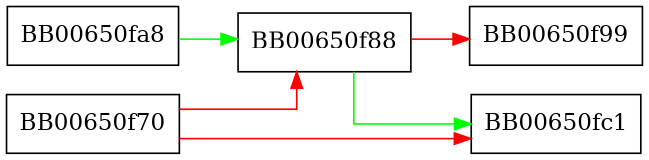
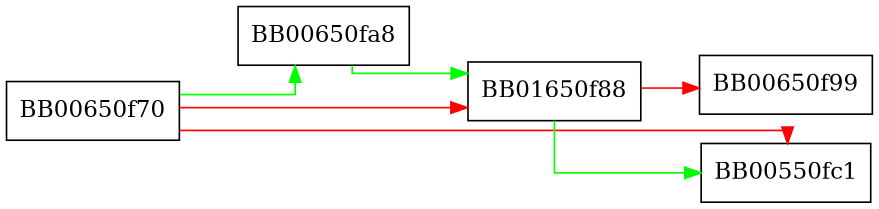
(324, 42) -> (554, 91)
none -> (244, 95)
(556, 124) -> (786, 173)
